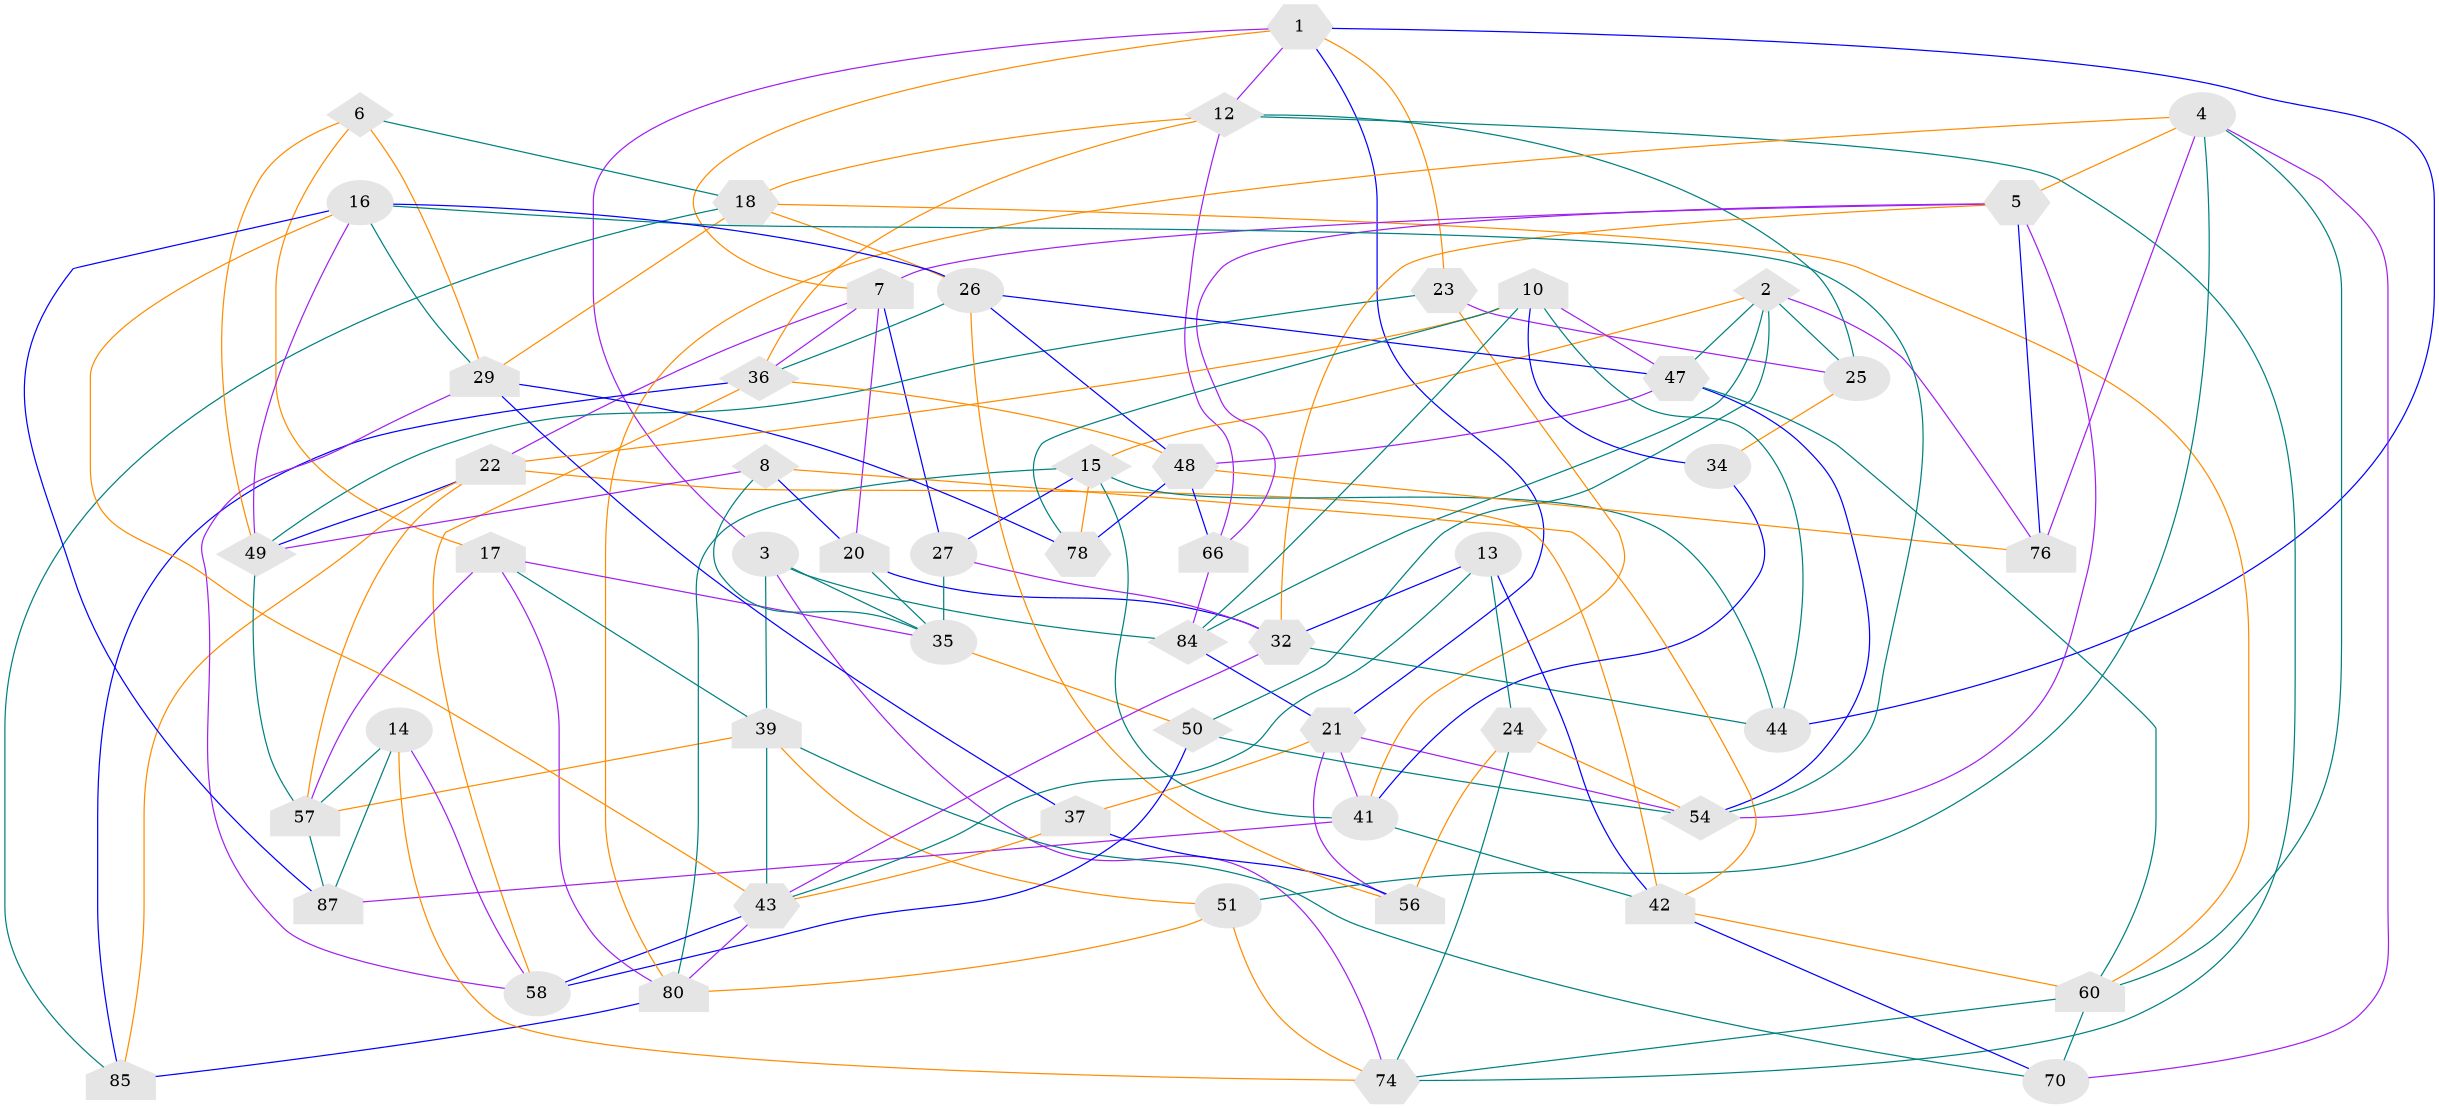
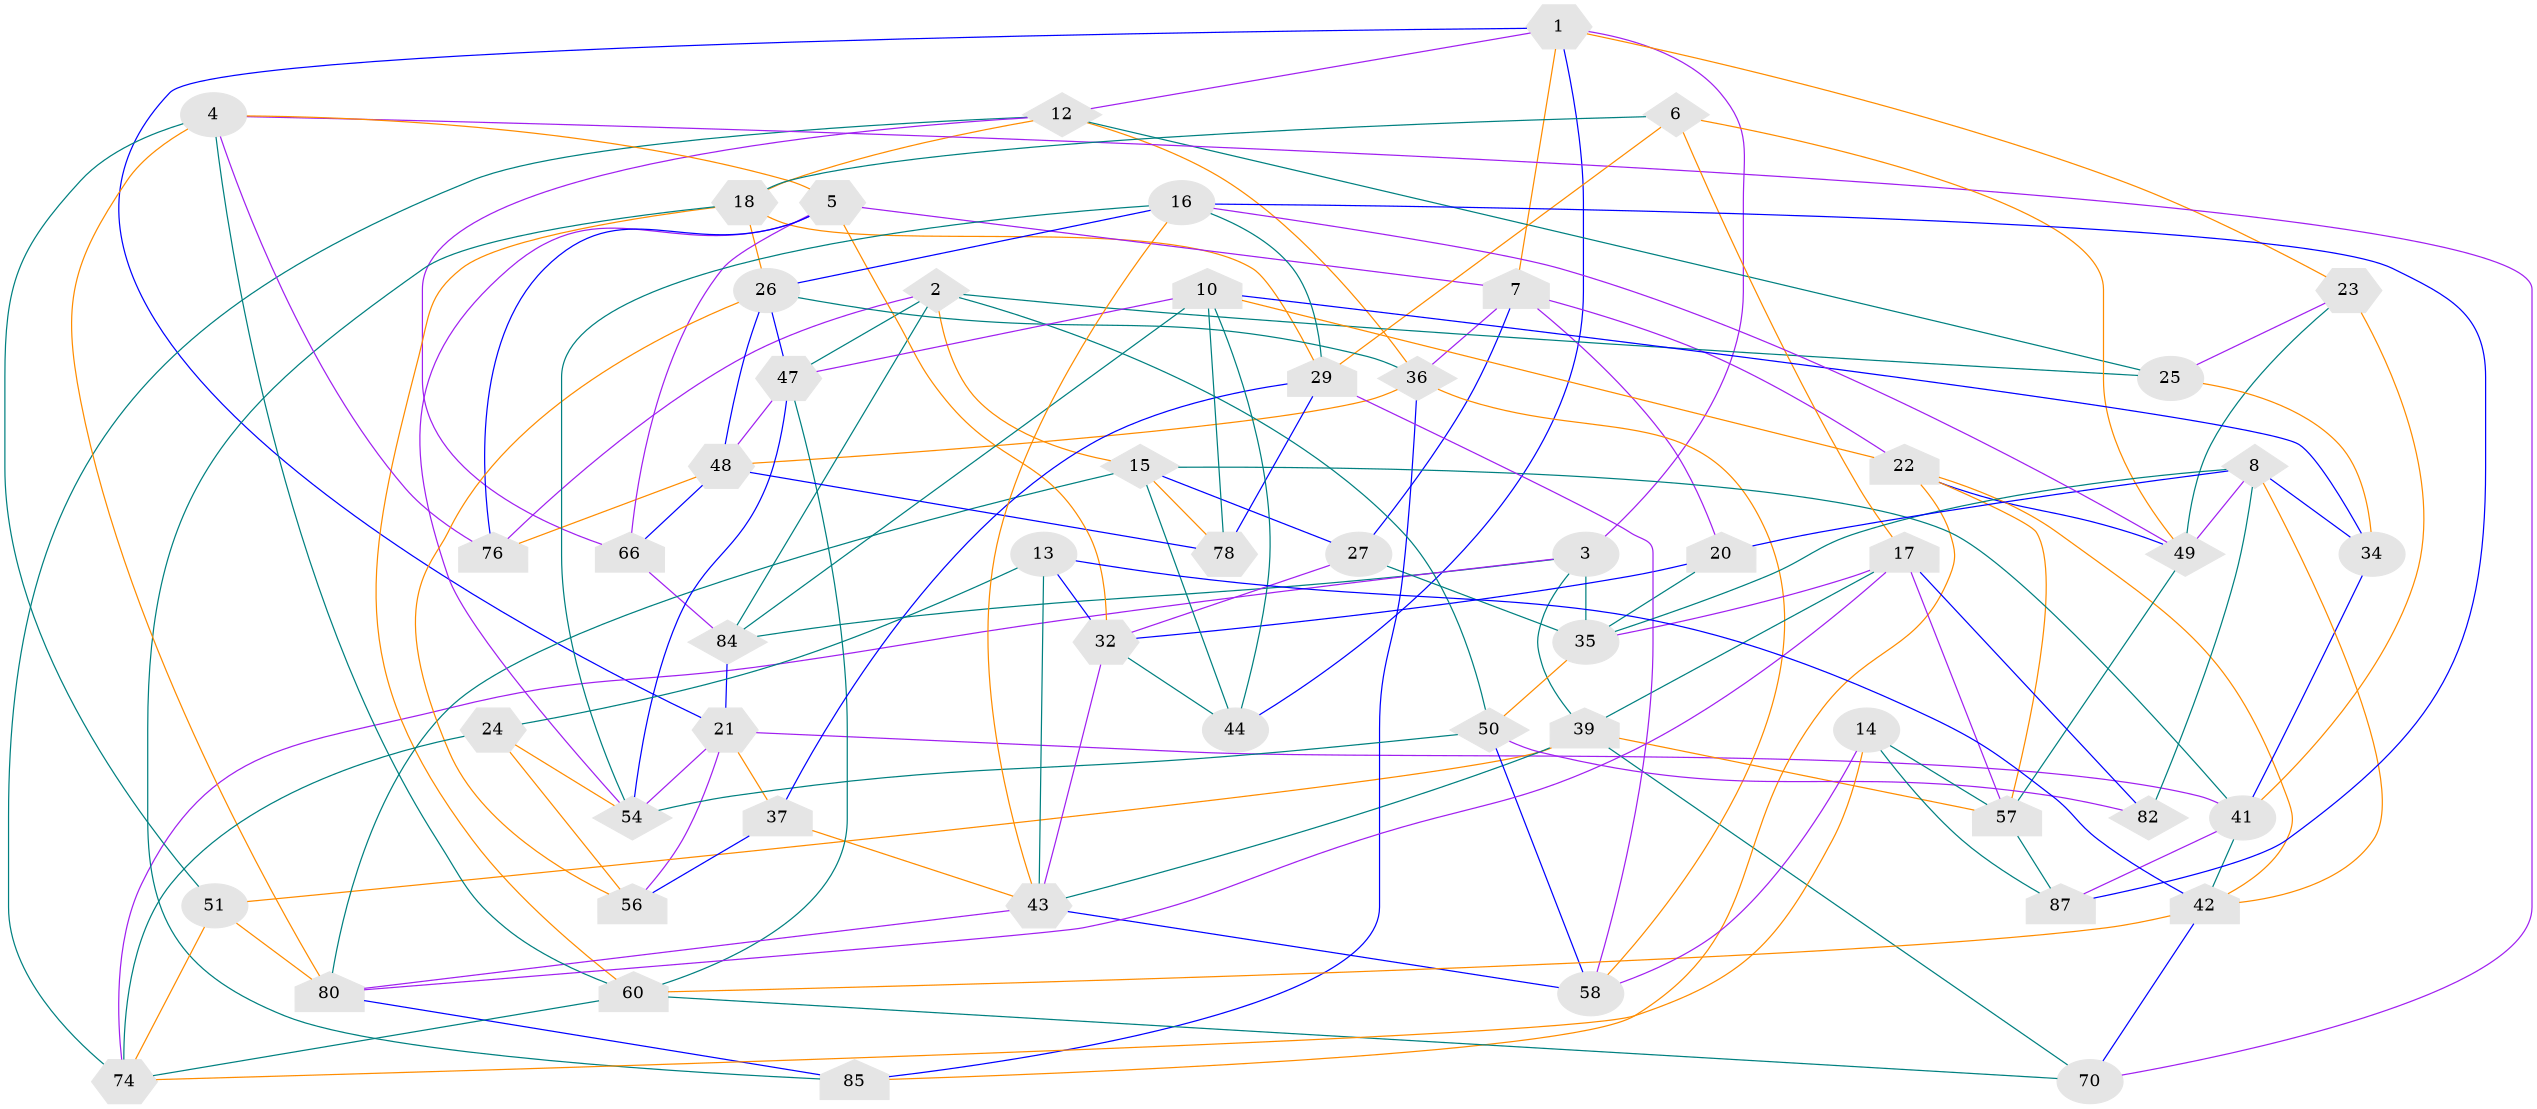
none -> (2310, 508)
none -> (2149, 818)
